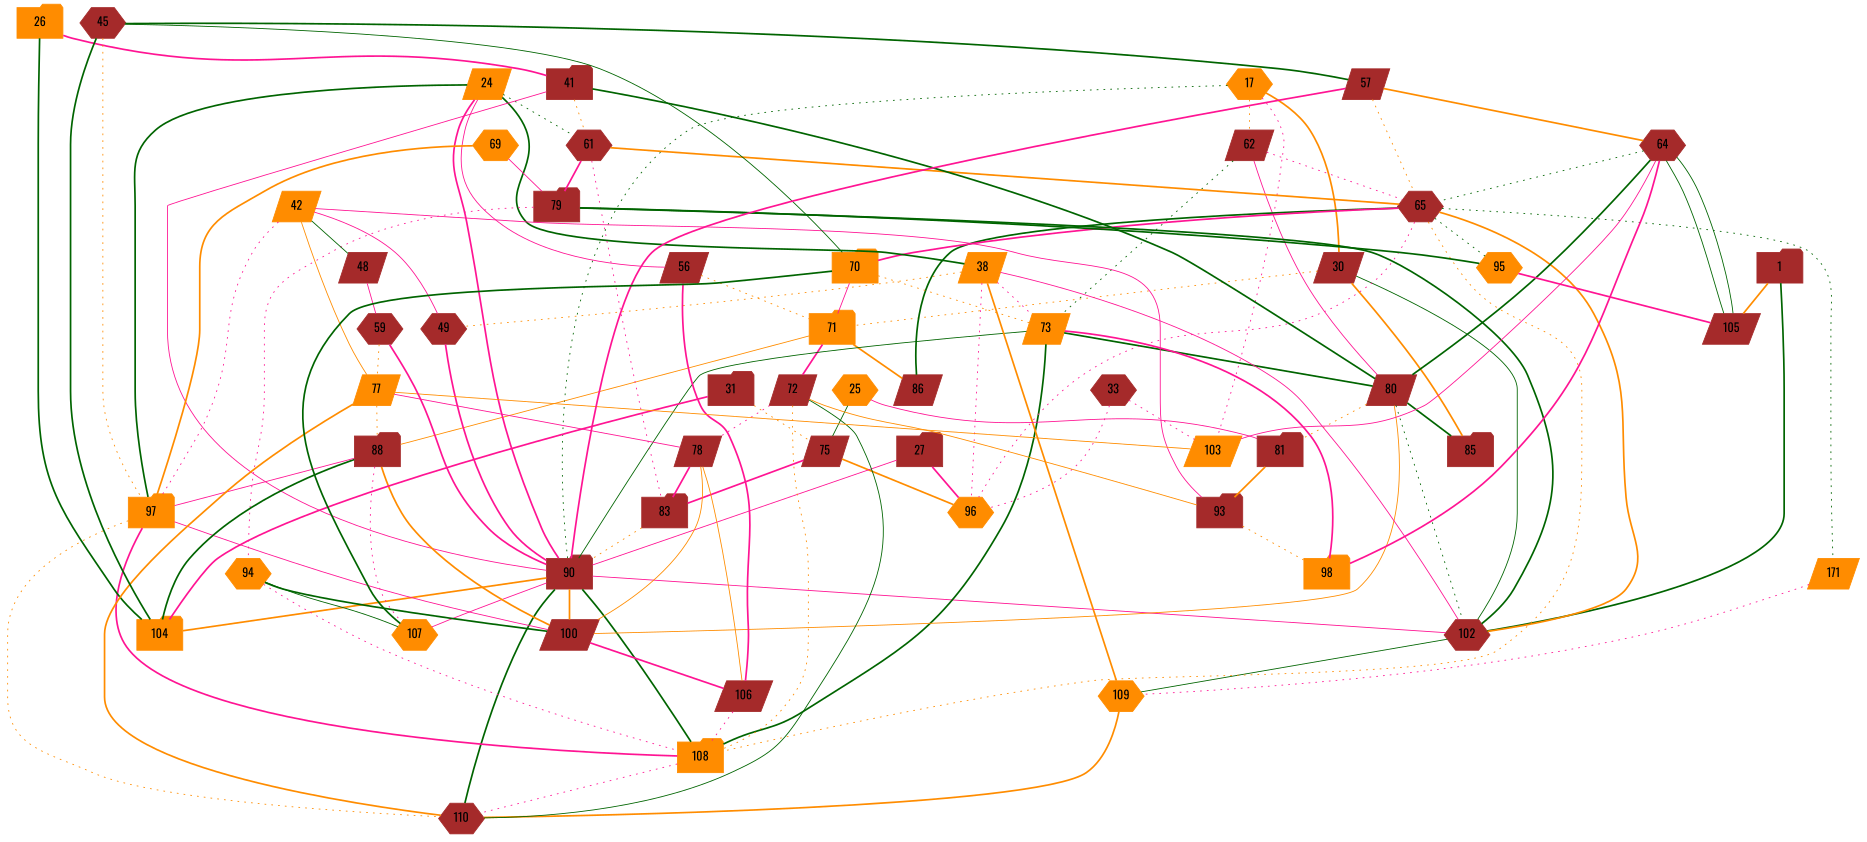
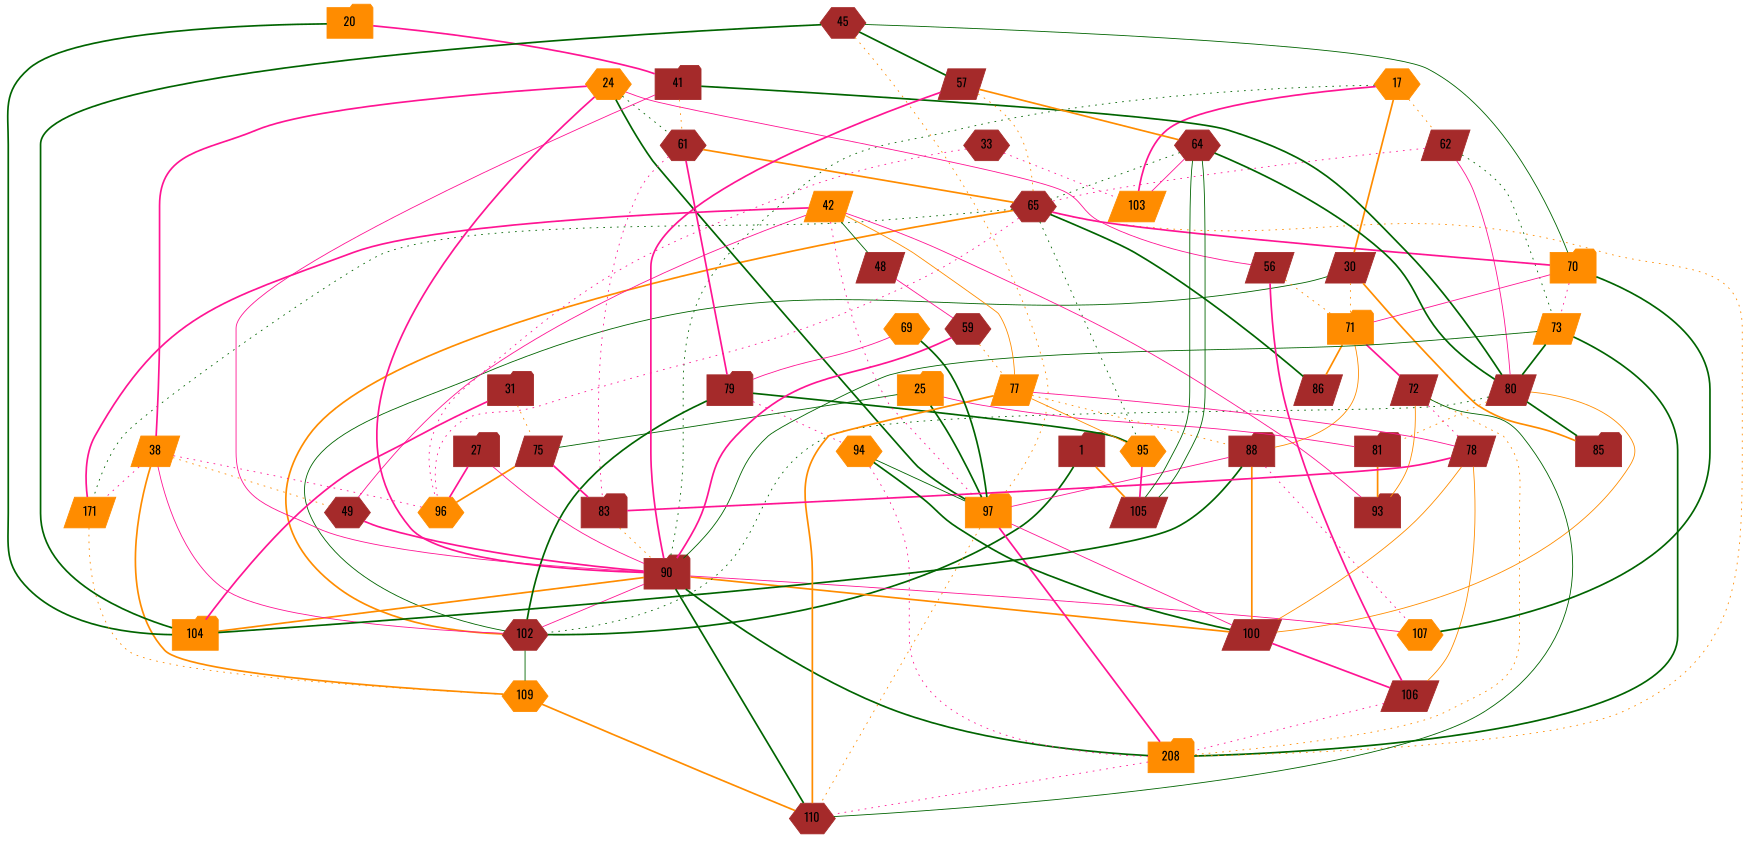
(40, 23) -> (350, 23)
(487, 84) -> (608, 84)
(212, 227) -> (967, 408)
none -> (387, 244)
(690, 246) -> (242, 135)
(1263, 266) -> (1235, 105)
(954, 299) -> (1565, 298)
(1015, 299) -> (122, 482)
(855, 390) -> (920, 390)
(813, 422) -> (1088, 425)
none -> (958, 450)
(1327, 574) -> none
(355, 611) -> (920, 480)
(1480, 664) -> (197, 668)
(700, 757) -> (1171, 757)
